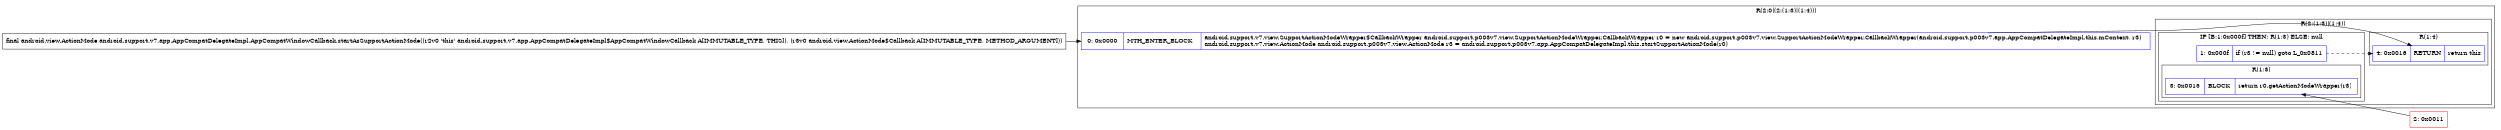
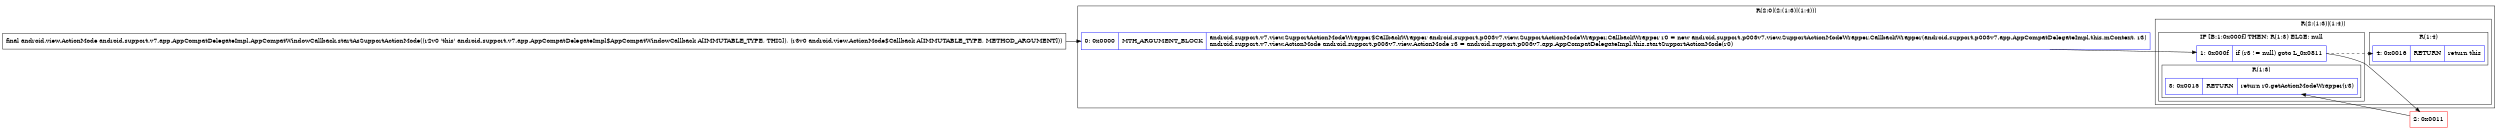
(2199, 29) -> (2121, 51)
(1160, 41) -> (1162, 41)
none -> (2376, 73)
(2219, 86) -> (2220, 86)
